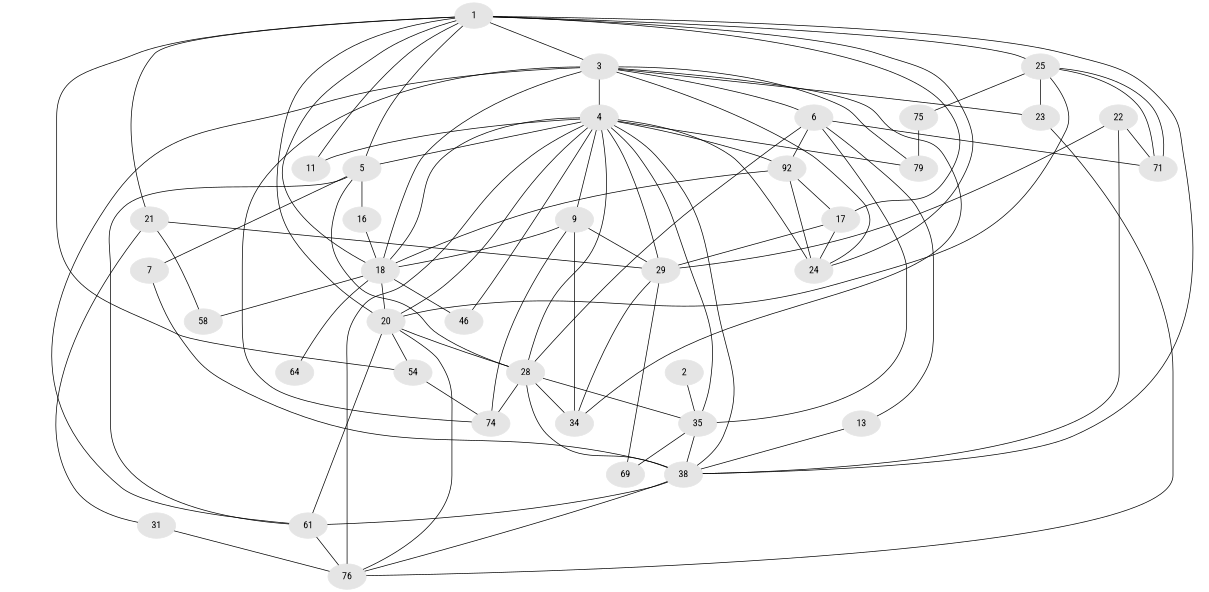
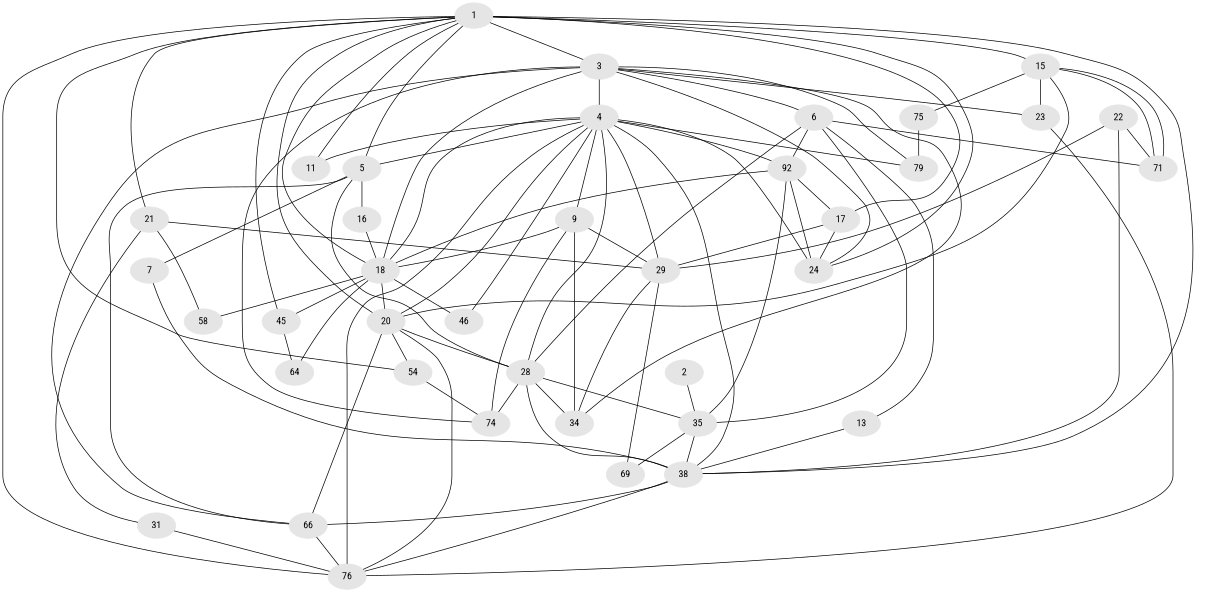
(1041, 67) -> (1041, 67)
none -> (3, 229)
(685, 253) -> (763, 310)
none -> (281, 322)
(308, 526) -> (308, 526)
